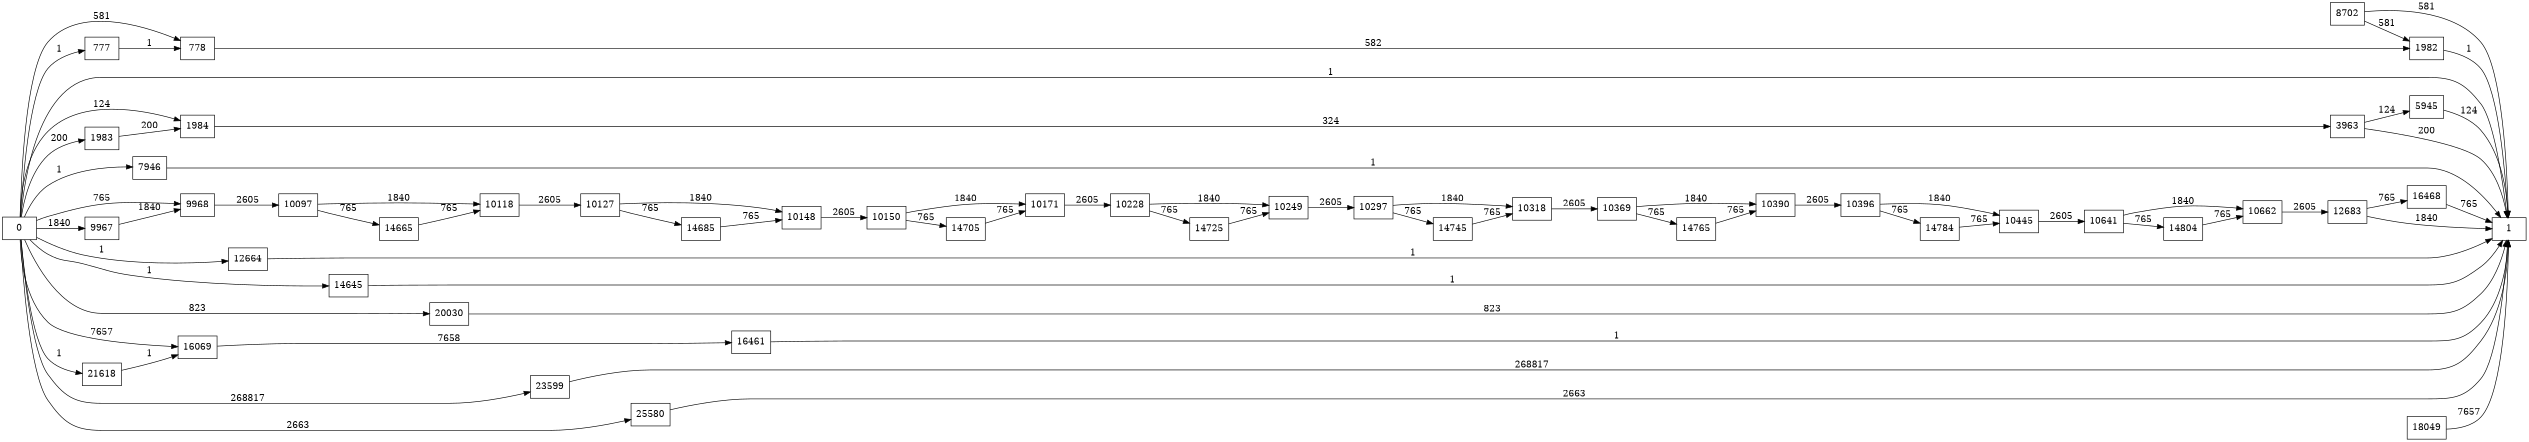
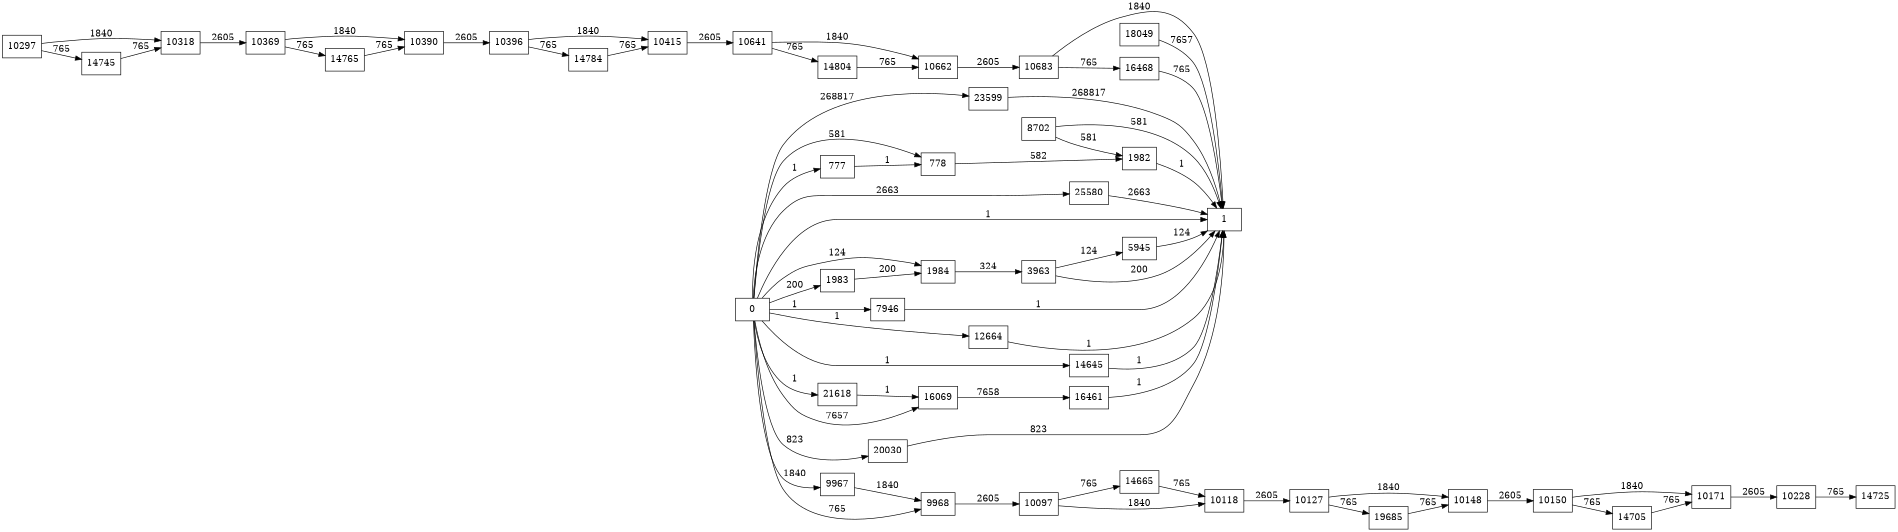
(1289, 208) -> none
(2347, 212) -> (1039, 67)
(2019, 221) -> (668, 43)
(701, 229) -> (1389, 518)
